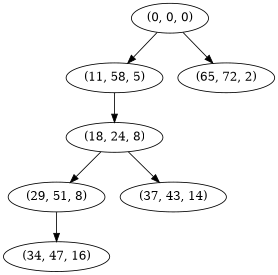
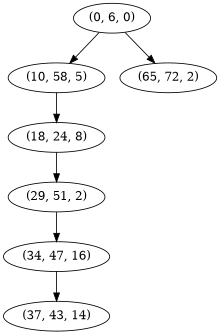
(170, 18) -> (112, 18)
(115, 78) -> (57, 78)
(141, 164) -> (57, 282)
(57, 197) -> (57, 197)
